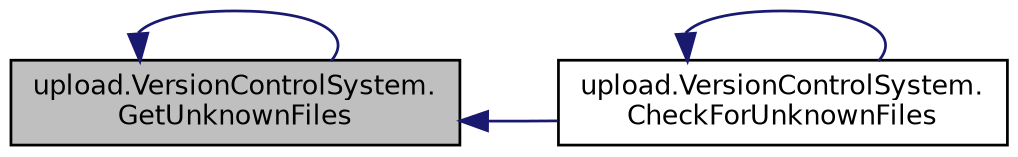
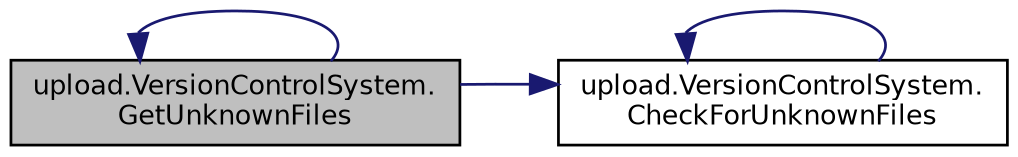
(523, 121) -> (495, 84)
